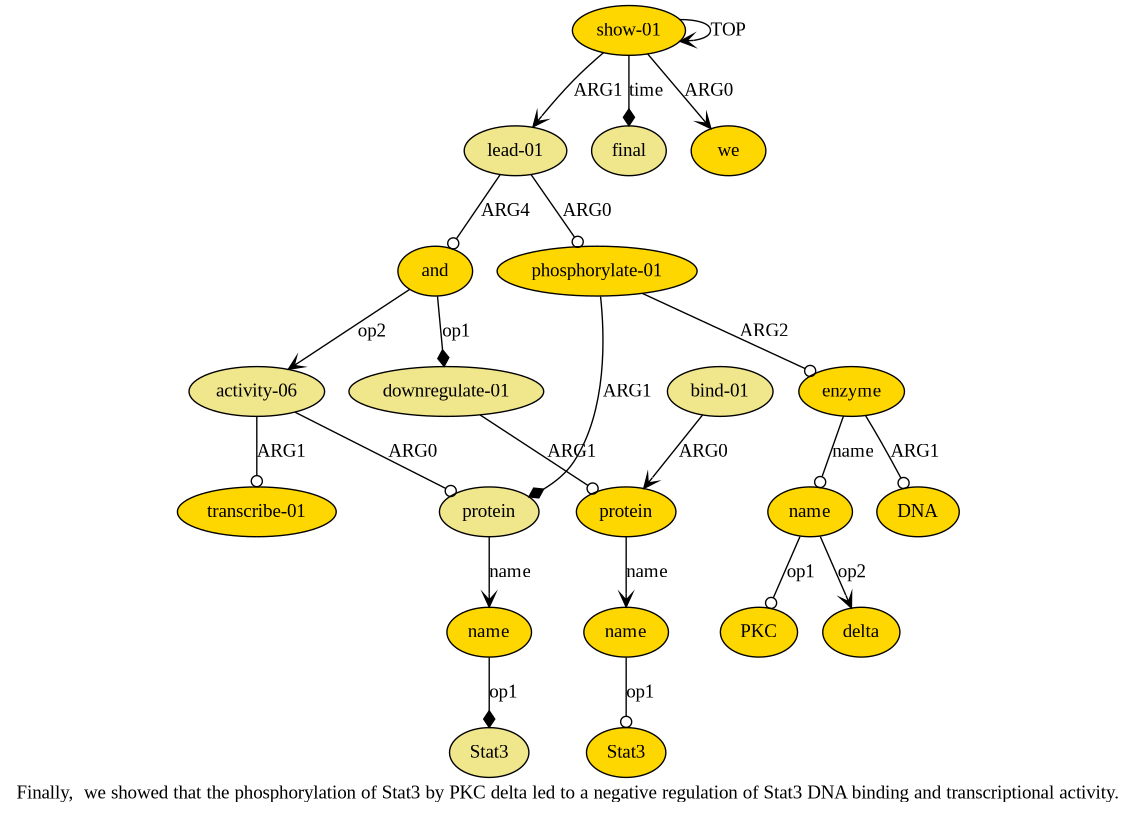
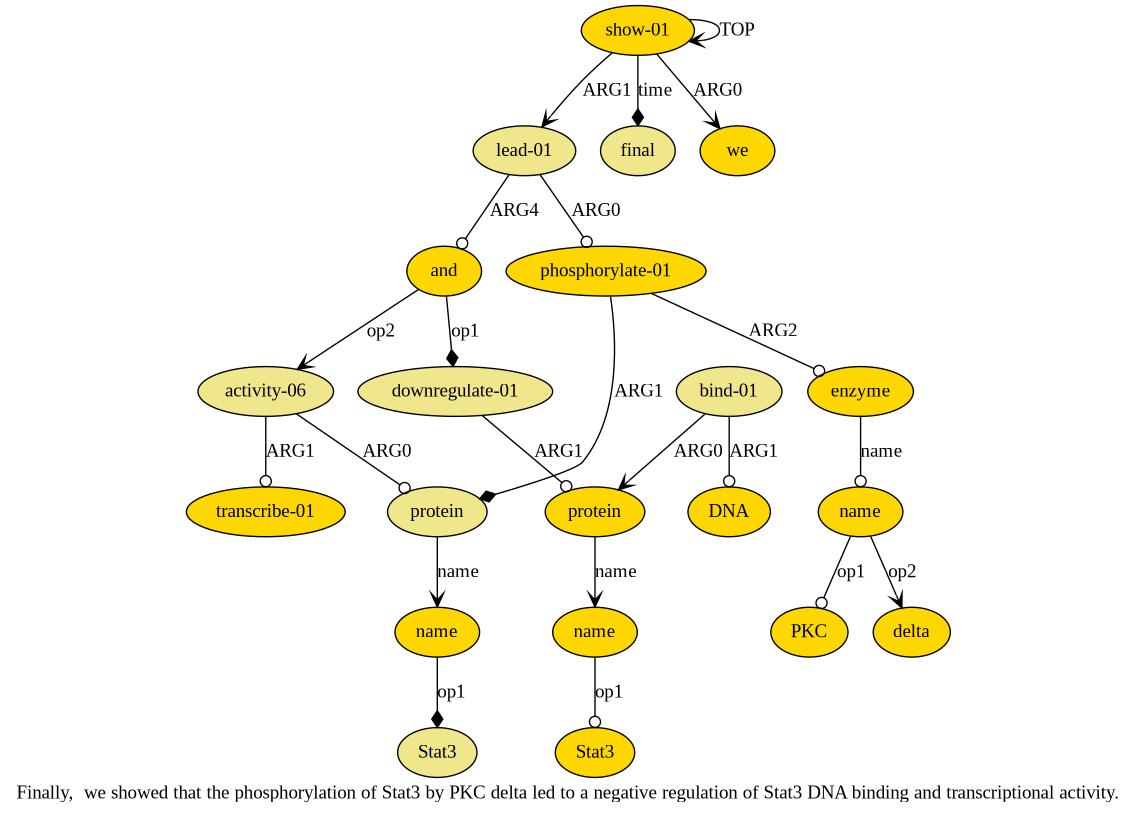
(884, 447) -> (729, 446)
